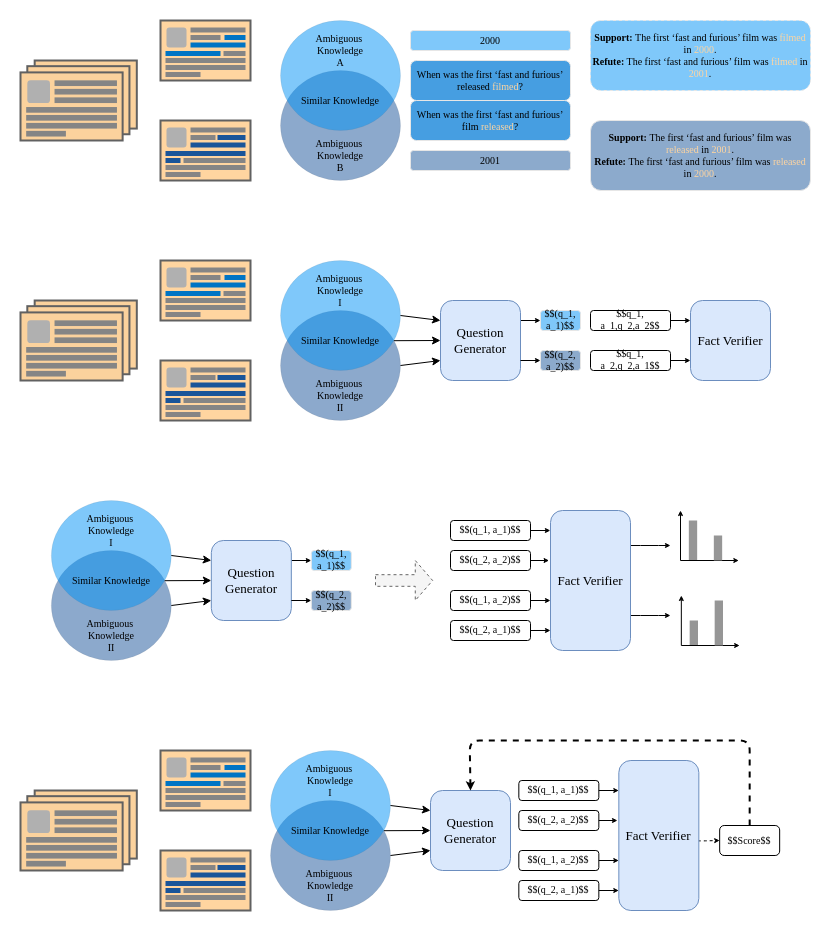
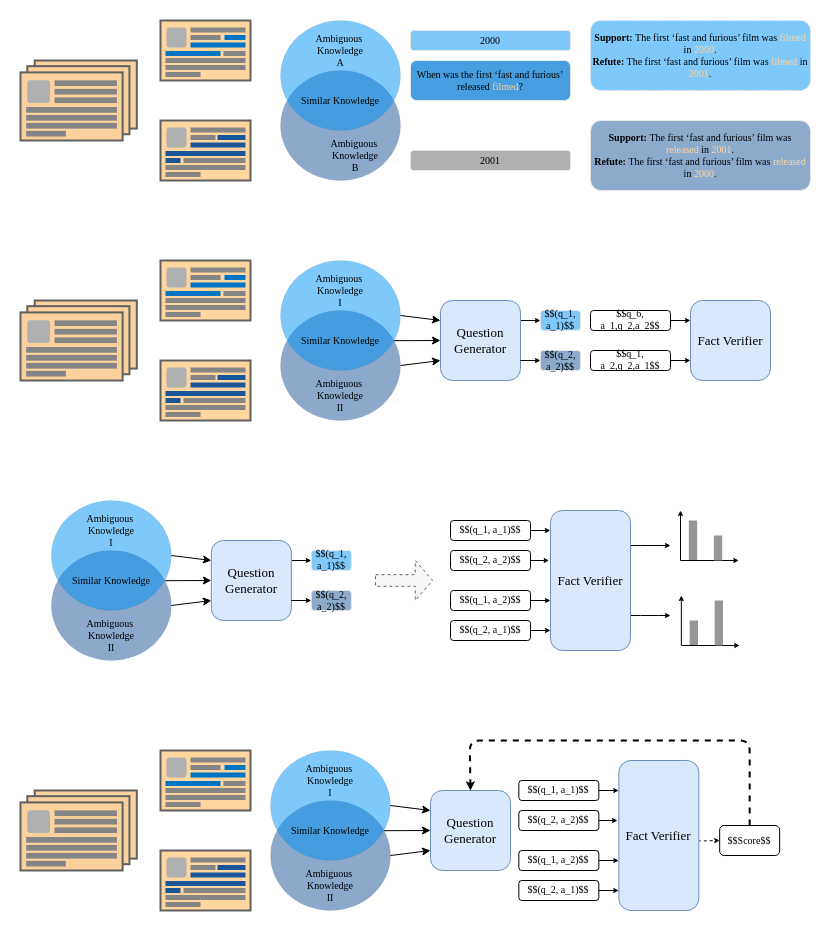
(491, 121) -> none
(341, 156) -> (356, 156)
(491, 161) -> (491, 161)
(631, 320) -> (631, 320)
